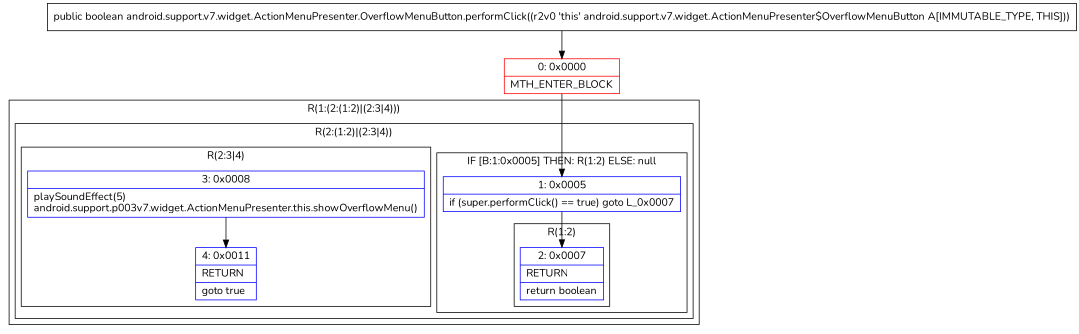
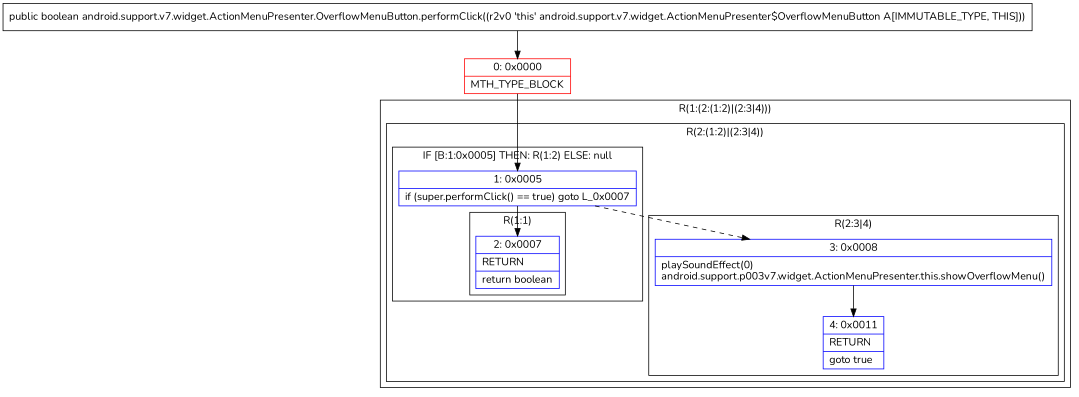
(562, 85) -> (518, 85)
(80, 197) -> (708, 265)
none -> (669, 222)
(562, 232) -> (518, 221)
